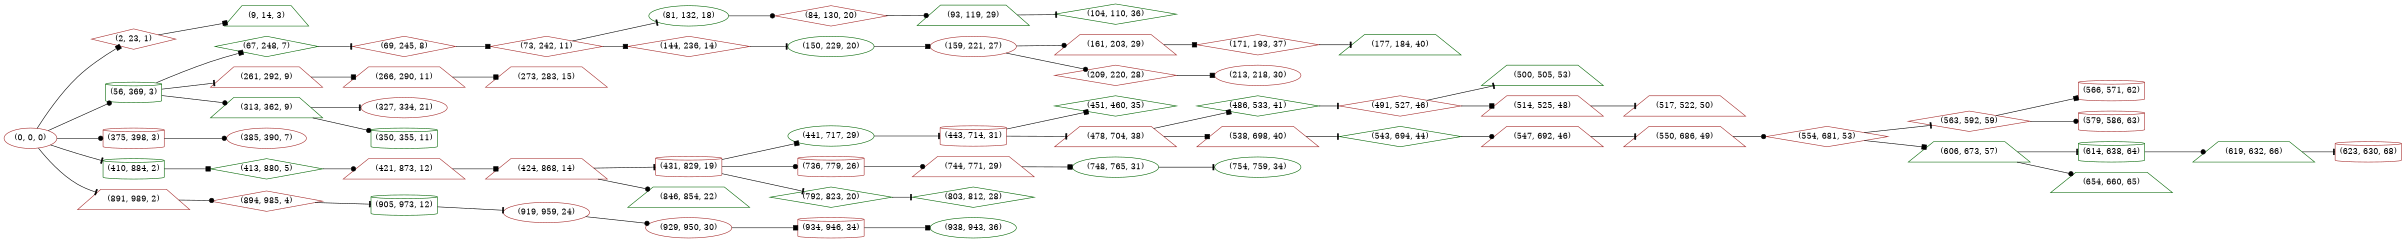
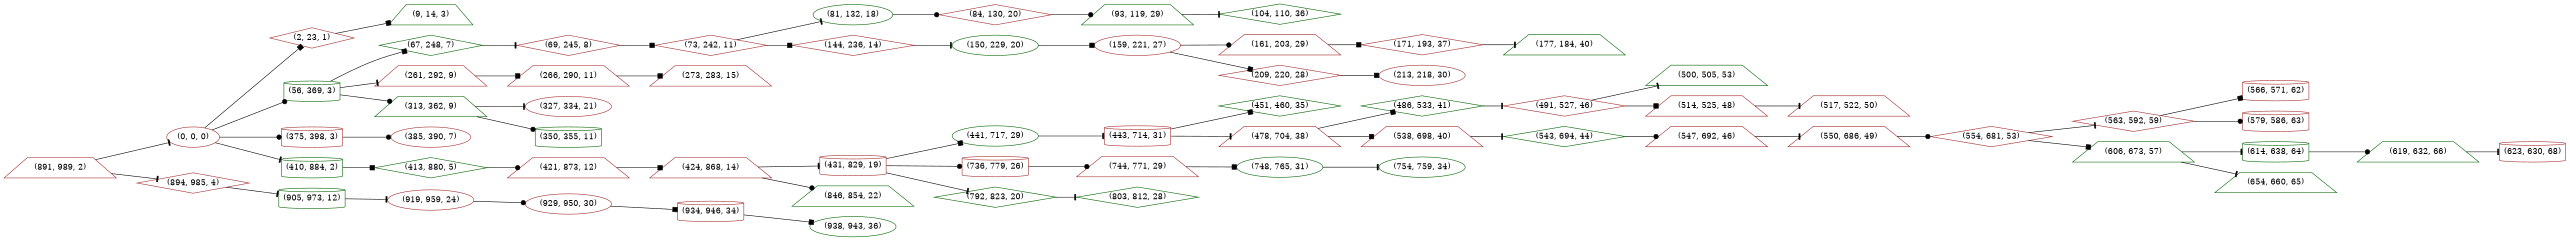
(1045, 61) -> (1208, 60)
(2043, 168) -> (2208, 168)
(63, 174) -> (131, 151)
(194, 200) -> (134, 176)
